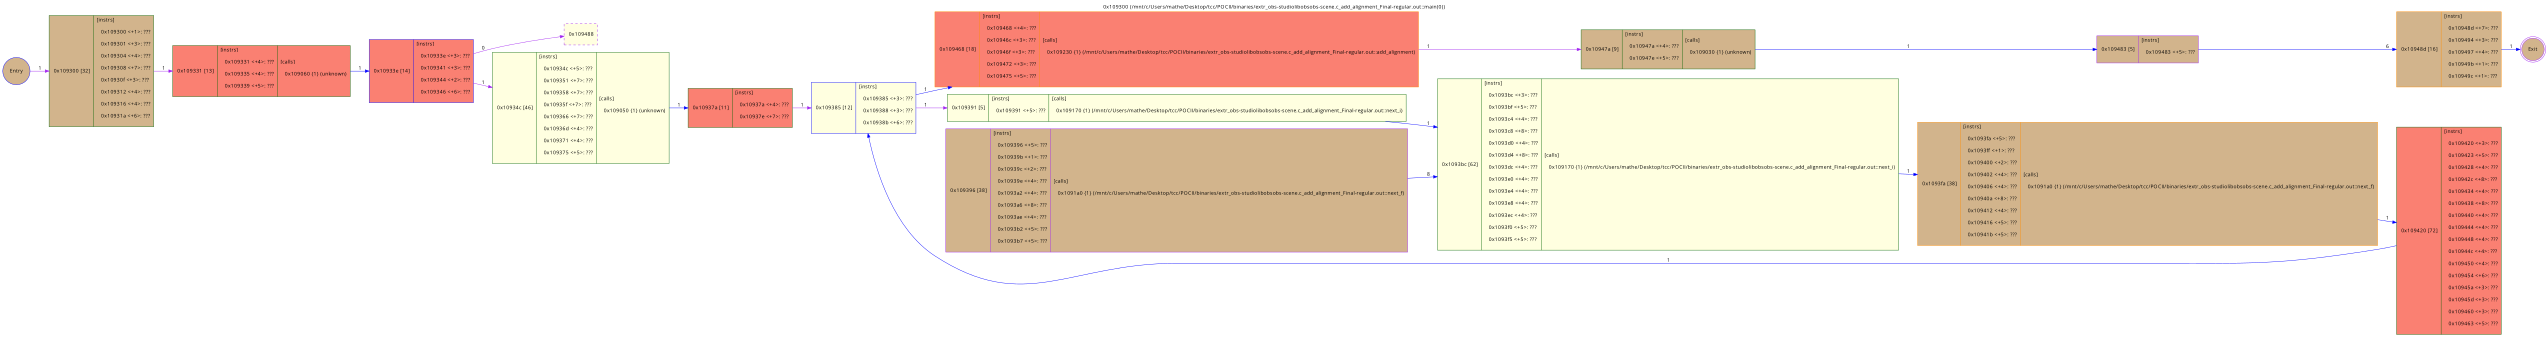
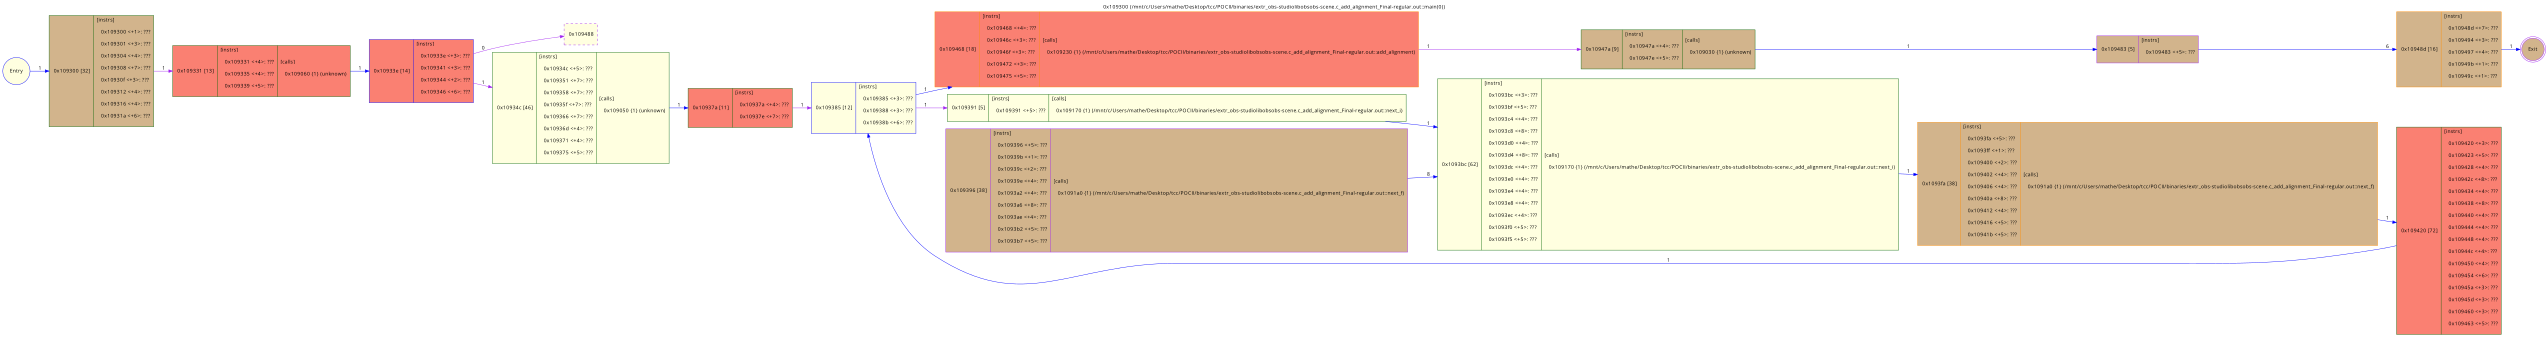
(16, 71) -> (16, 71)
(38, 71) -> (38, 71)
